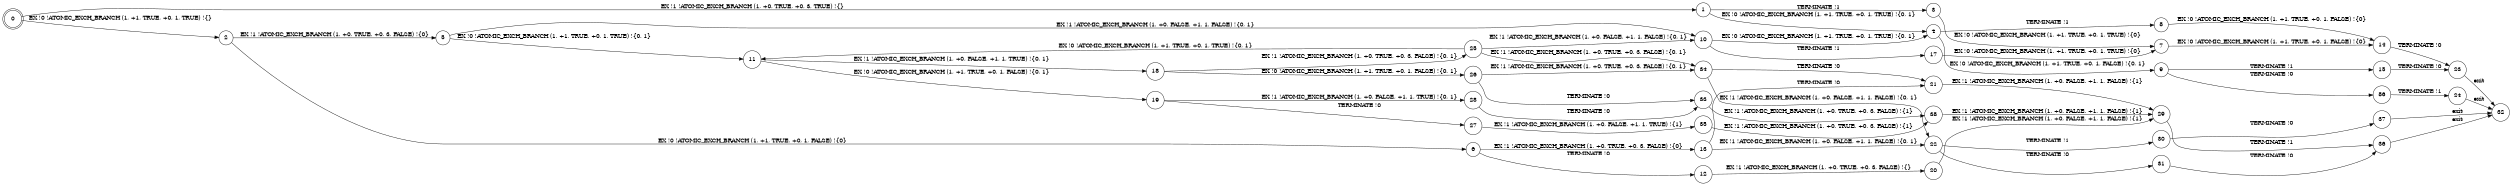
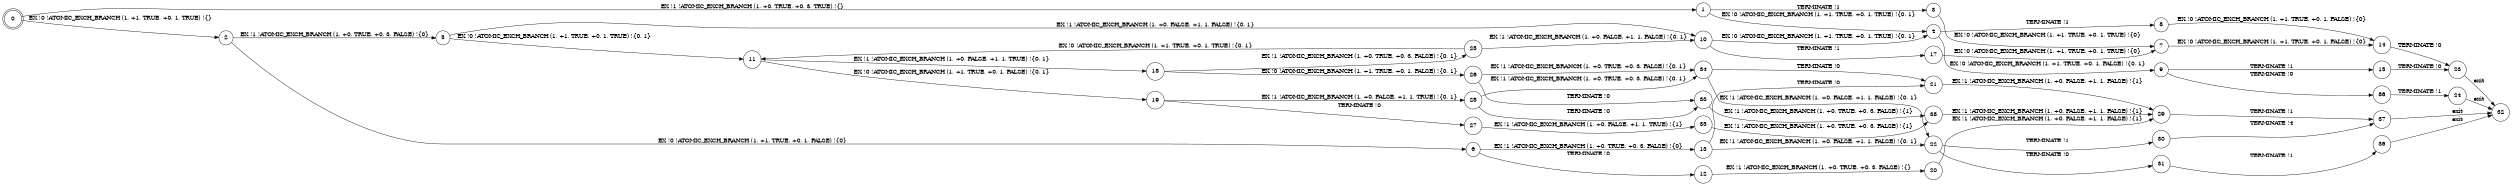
(1586, 60) -> (1588, 90)
(2272, 123) -> (2272, 123)
(2259, 151) -> (2270, 117)
(2272, 156) -> (2272, 156)
